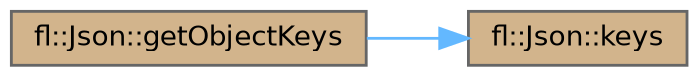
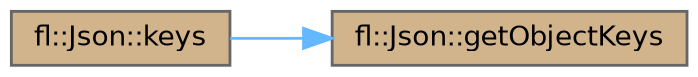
(403, 38) -> (267, 38)
